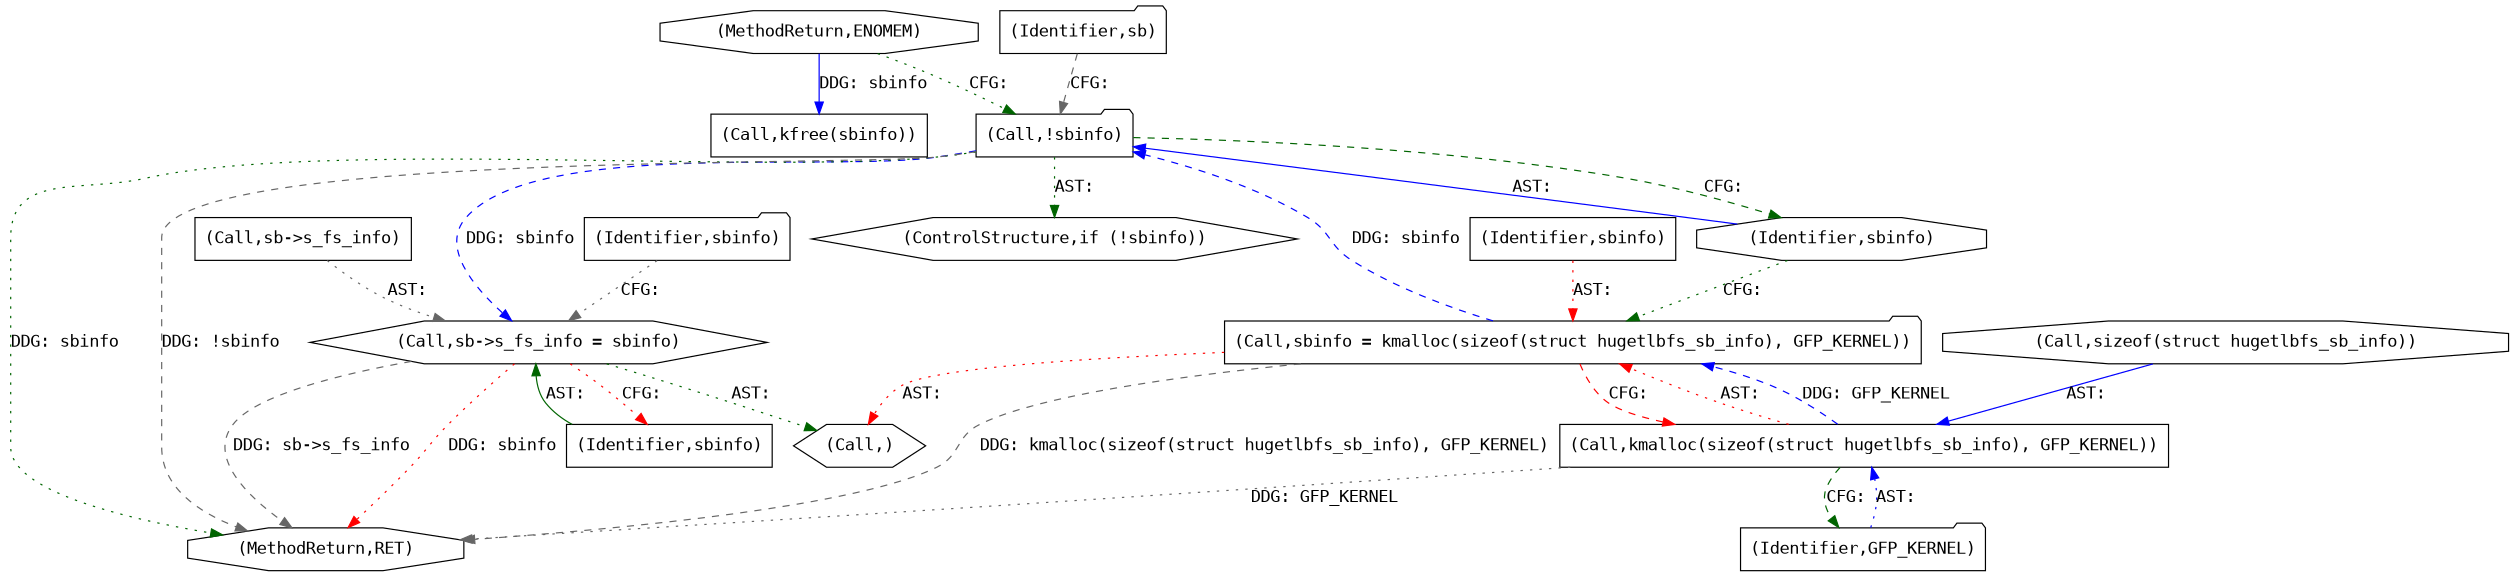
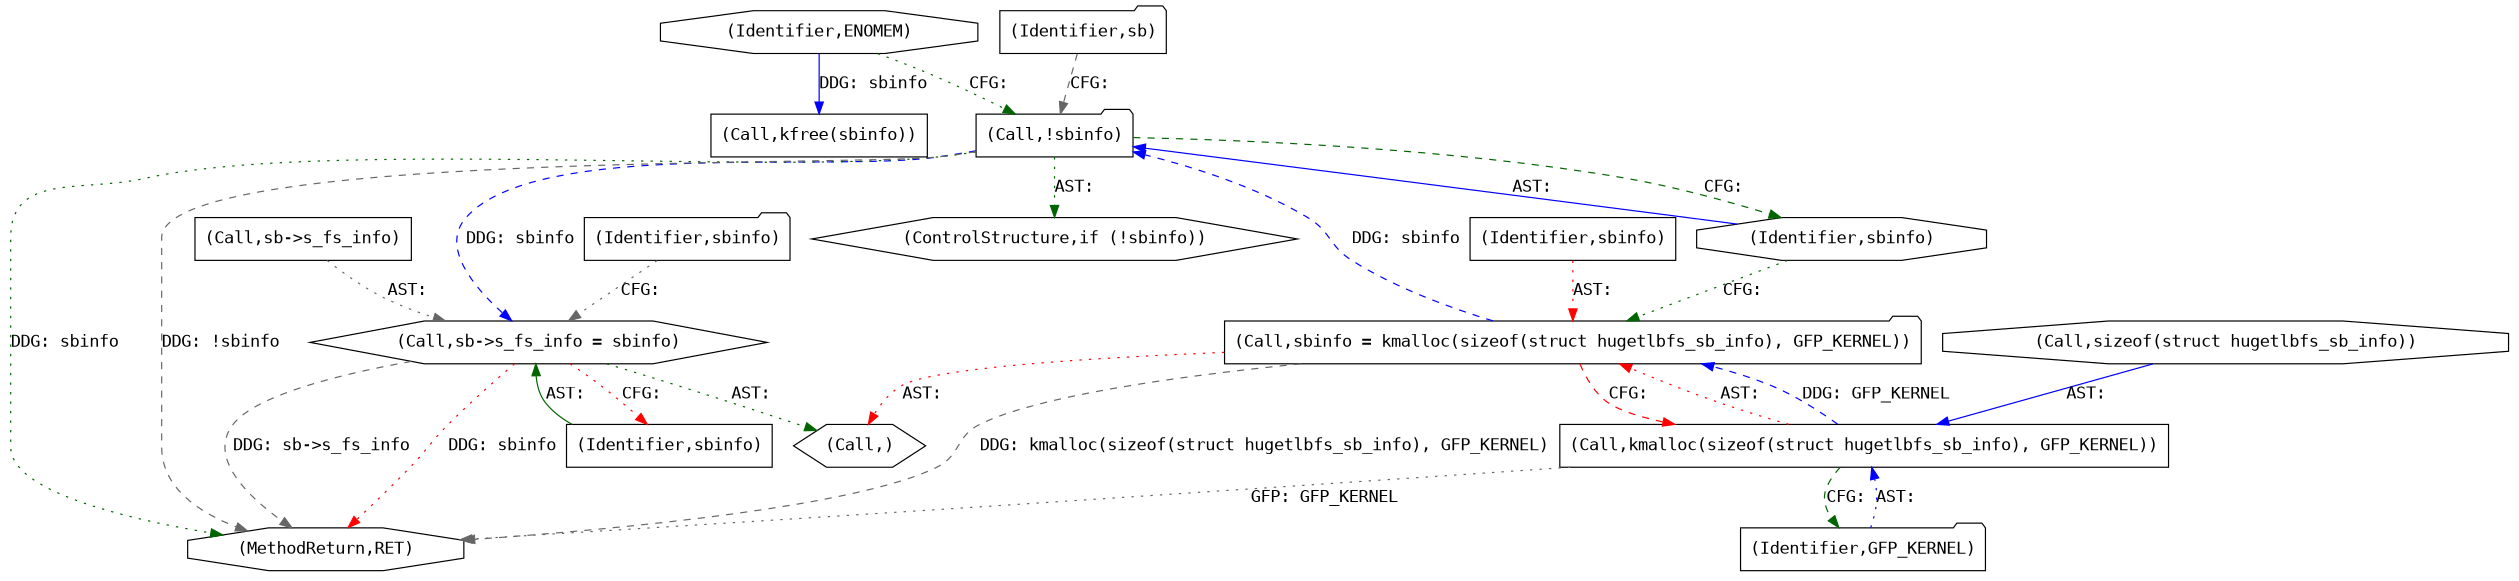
(819, 32) -> (819, 32)
(1324, 498) -> (1324, 498)
